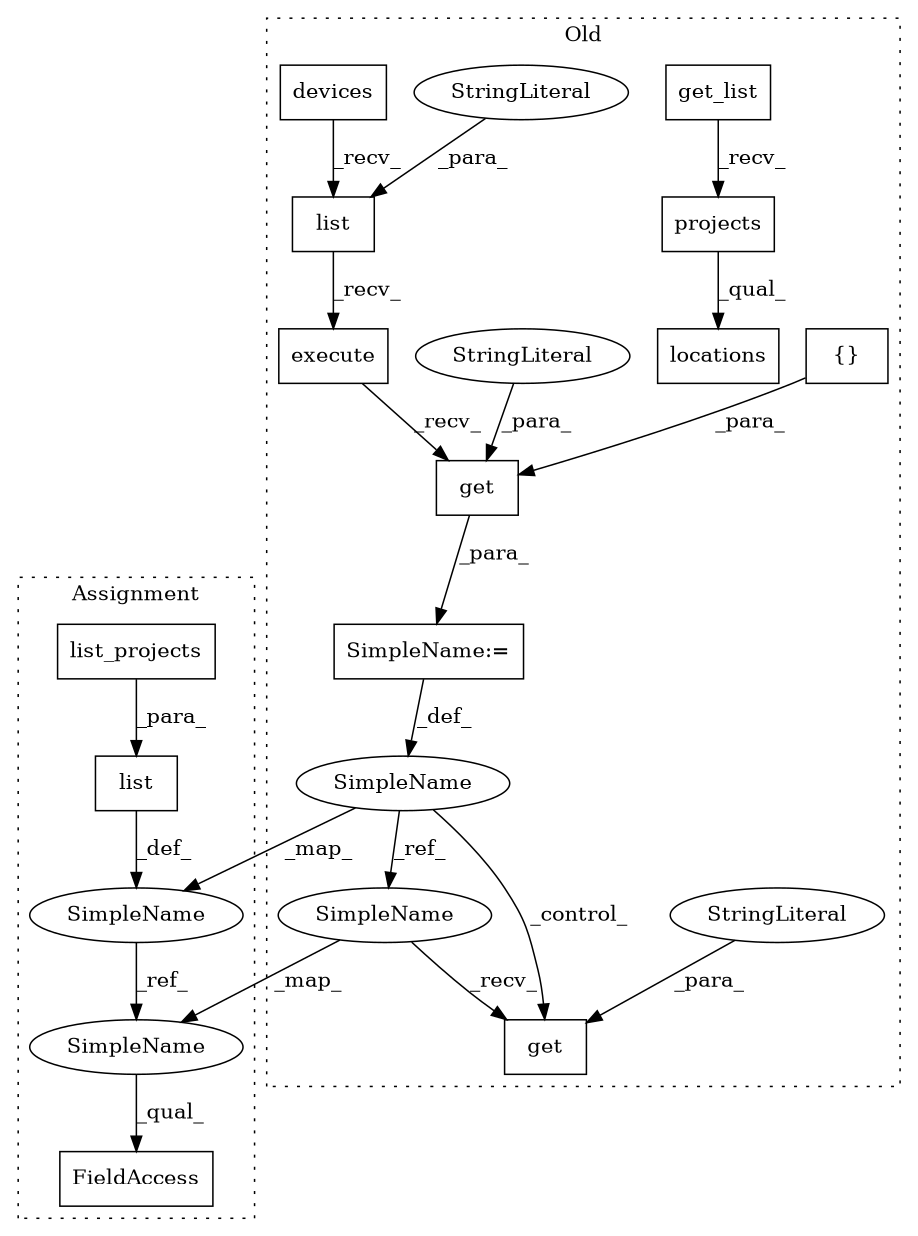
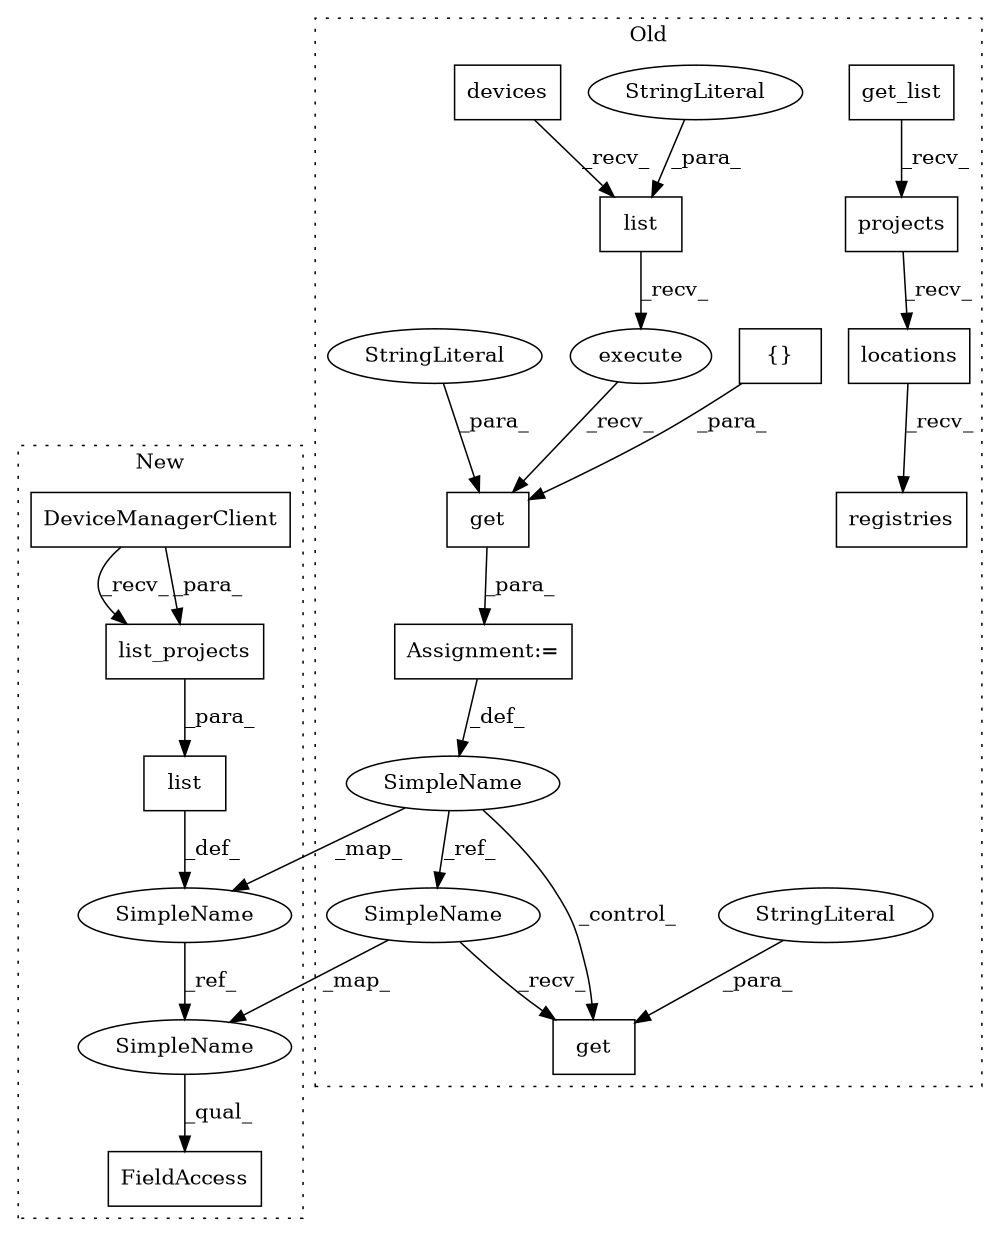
(752, 290) -> (939, 290)
(333, 356) -> (641, 356)
none -> (161, 520)
none -> (902, 520)
(136, 595) -> (161, 463)
(429, 652) -> (483, 652)
